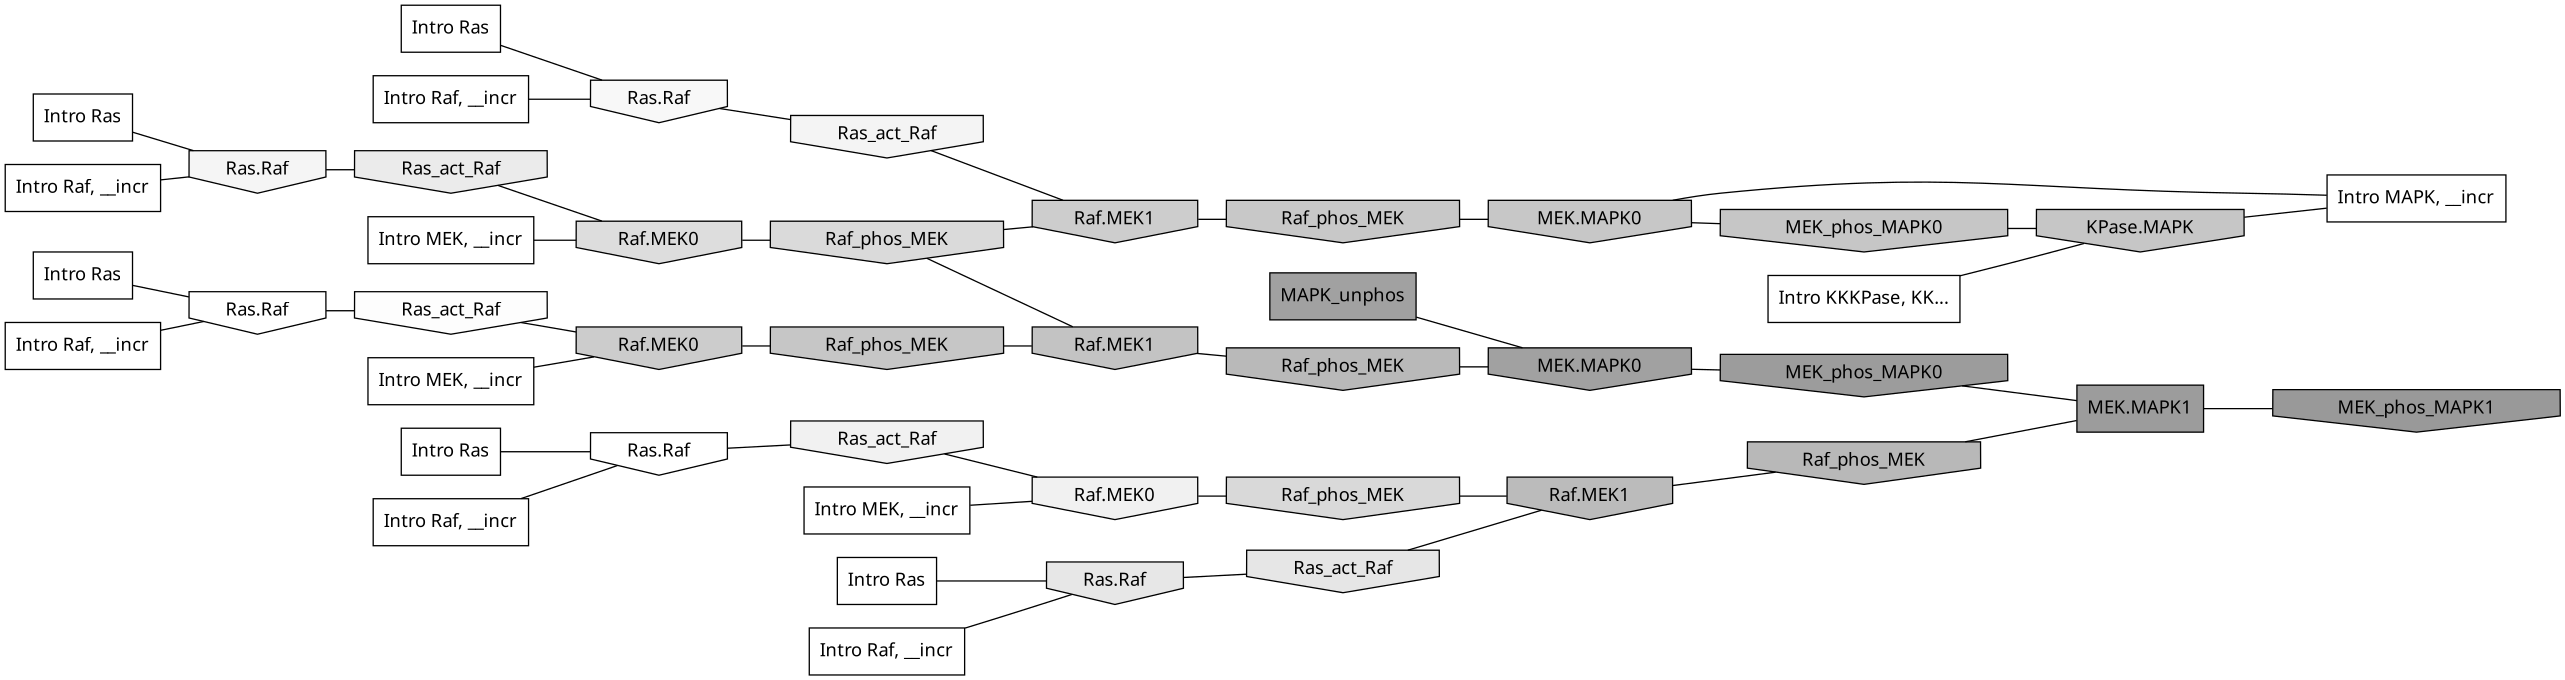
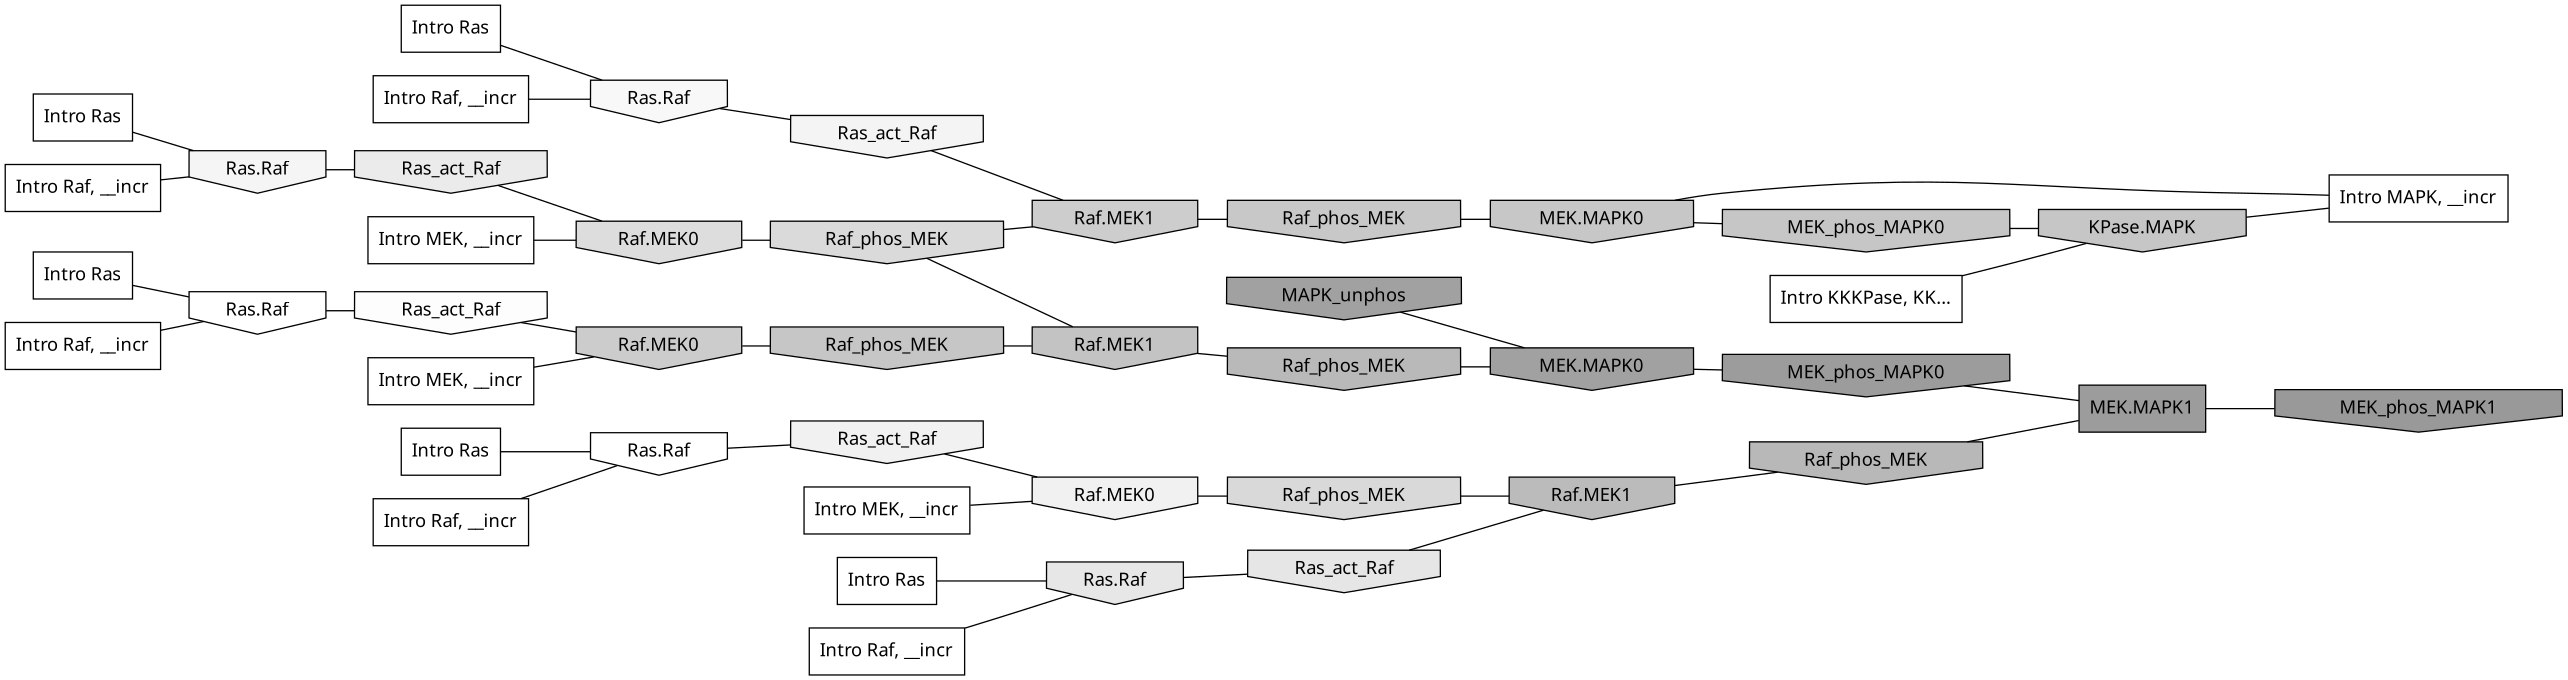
(1343, 296) -> (1344, 296)
